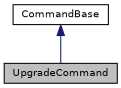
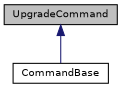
(61, 49) -> (61, 49)
